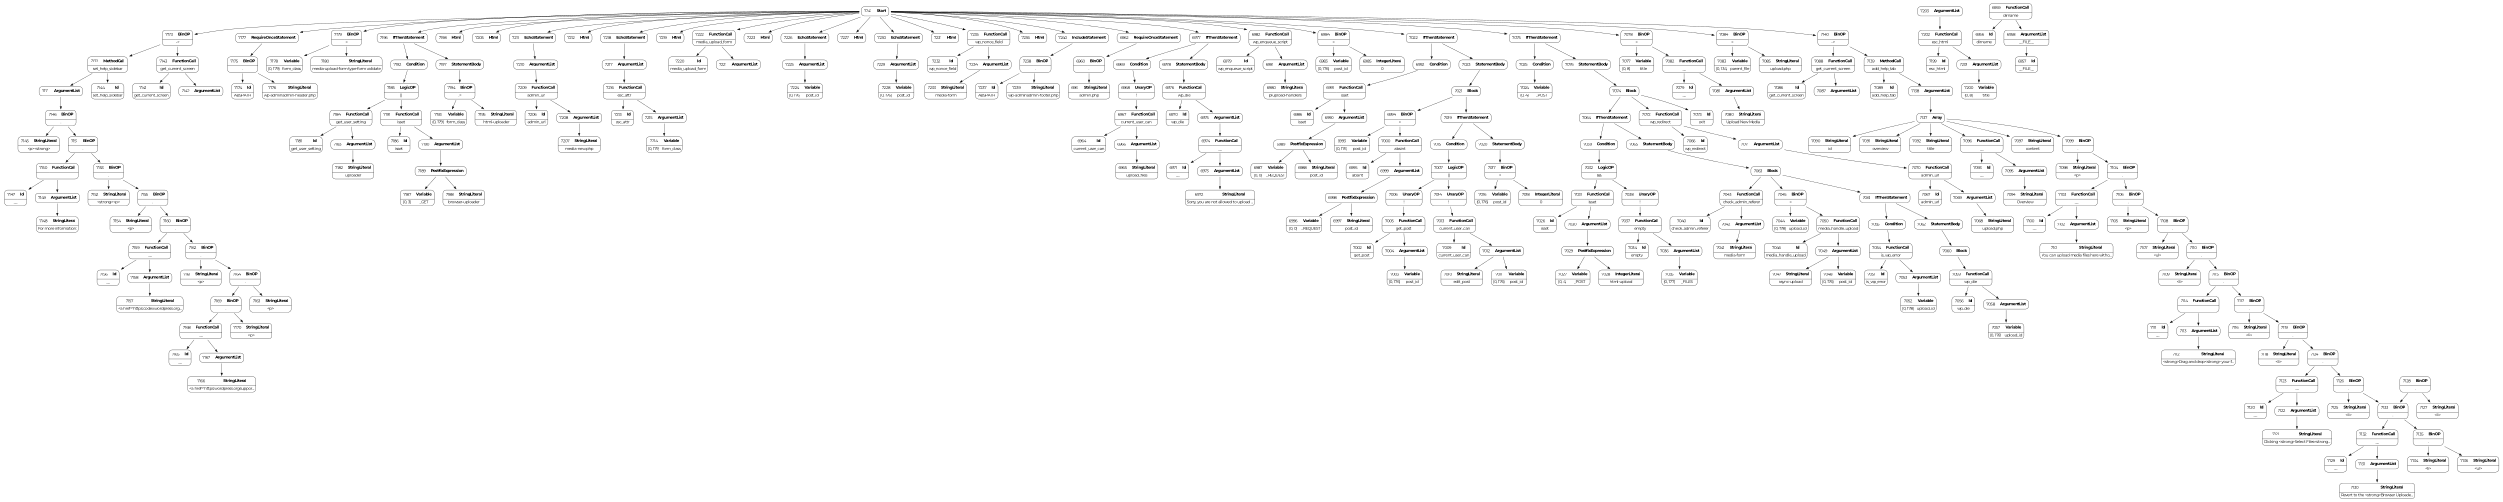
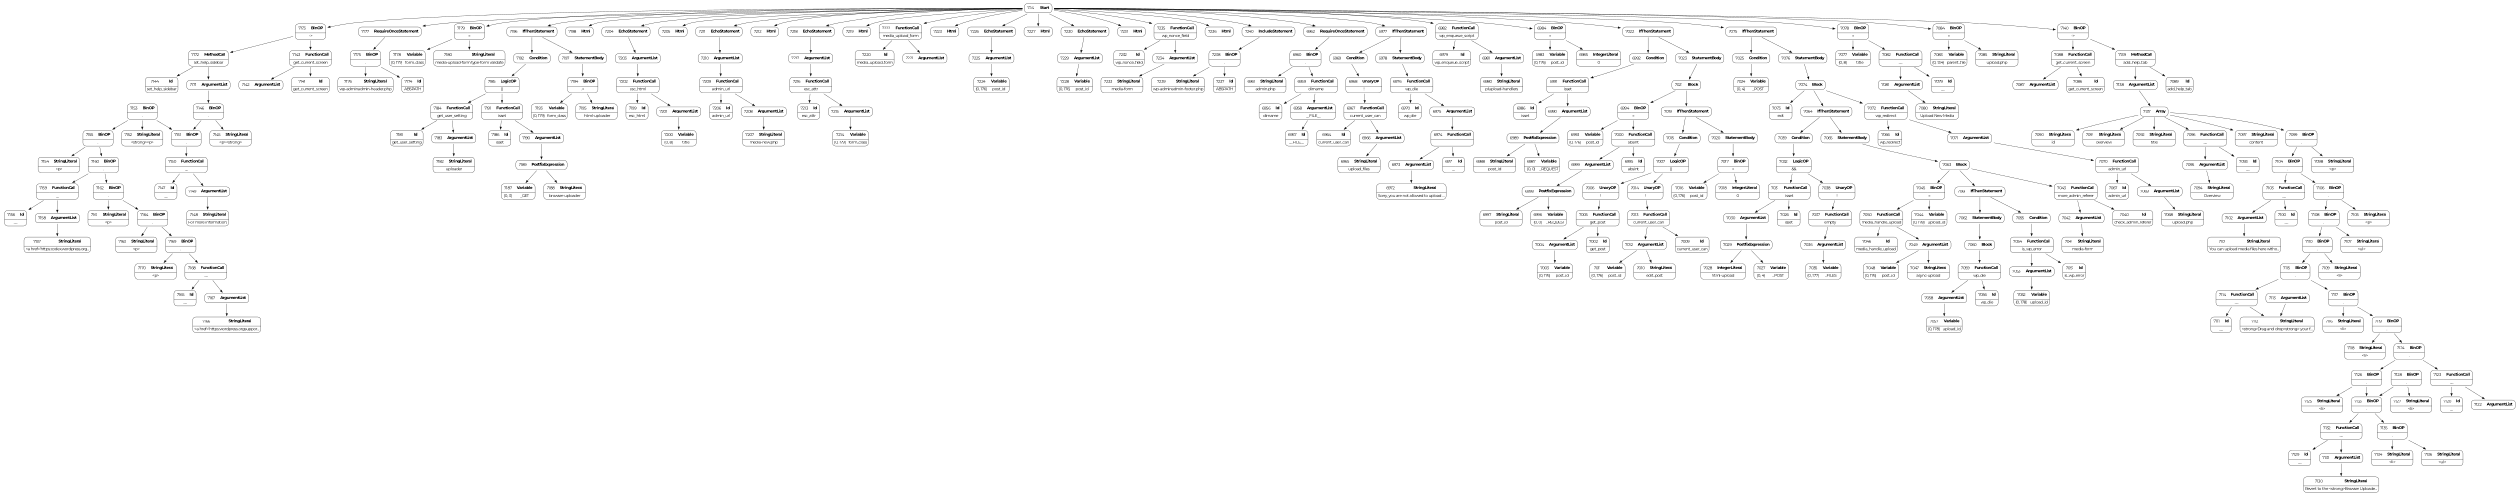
none -> (626, 32)
none -> (1310, 70)
(95, 157) -> (163, 124)
(1741, 202) -> (2076, 196)
(1637, 251) -> none
(2198, 318) -> (2256, 311)
(2297, 438) -> none
